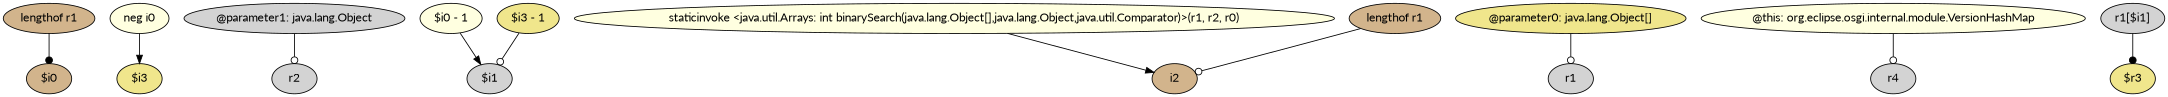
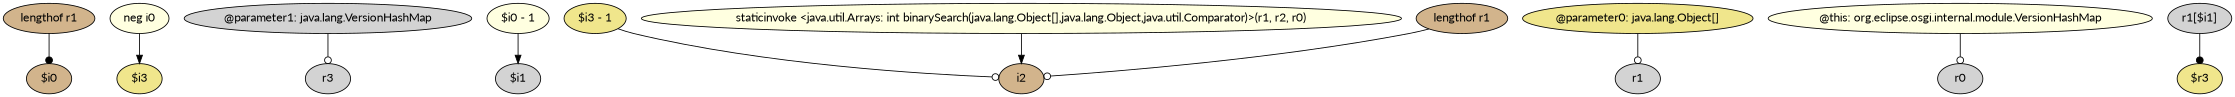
(294, 18) -> (328, 18)
(511, 46) -> (804, 62)
(294, 79) -> (328, 79)
(1893, 79) -> (1960, 79)
